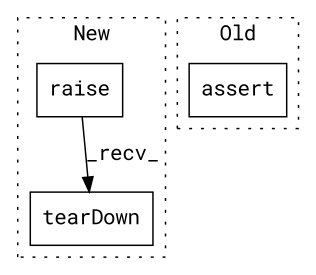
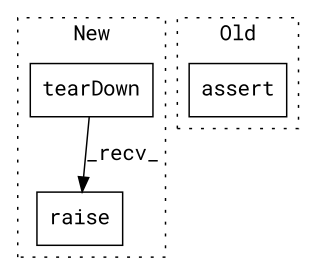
(85, 147) -> (86, 147)
